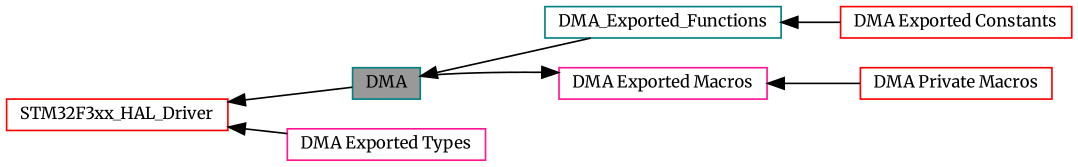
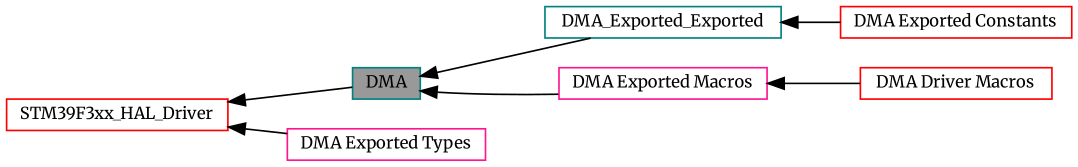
(663, 22) -> (663, 22)
(481, 73) -> (498, 94)
(956, 83) -> (956, 83)
(117, 115) -> (117, 115)
